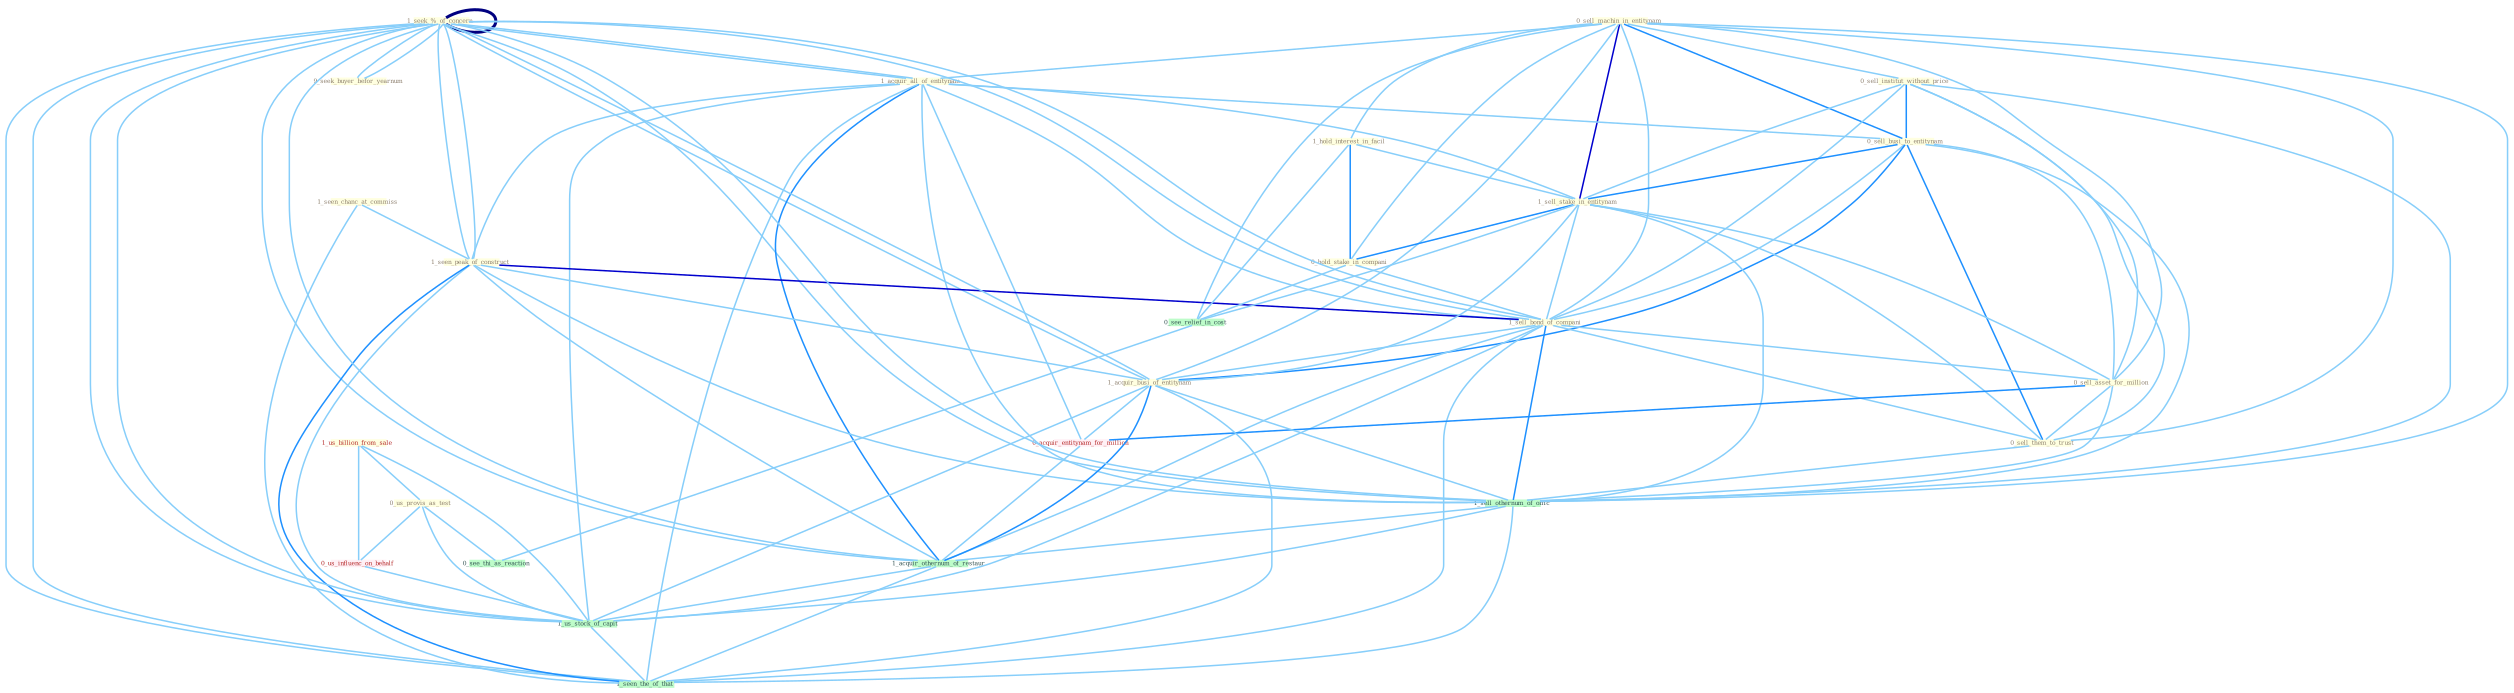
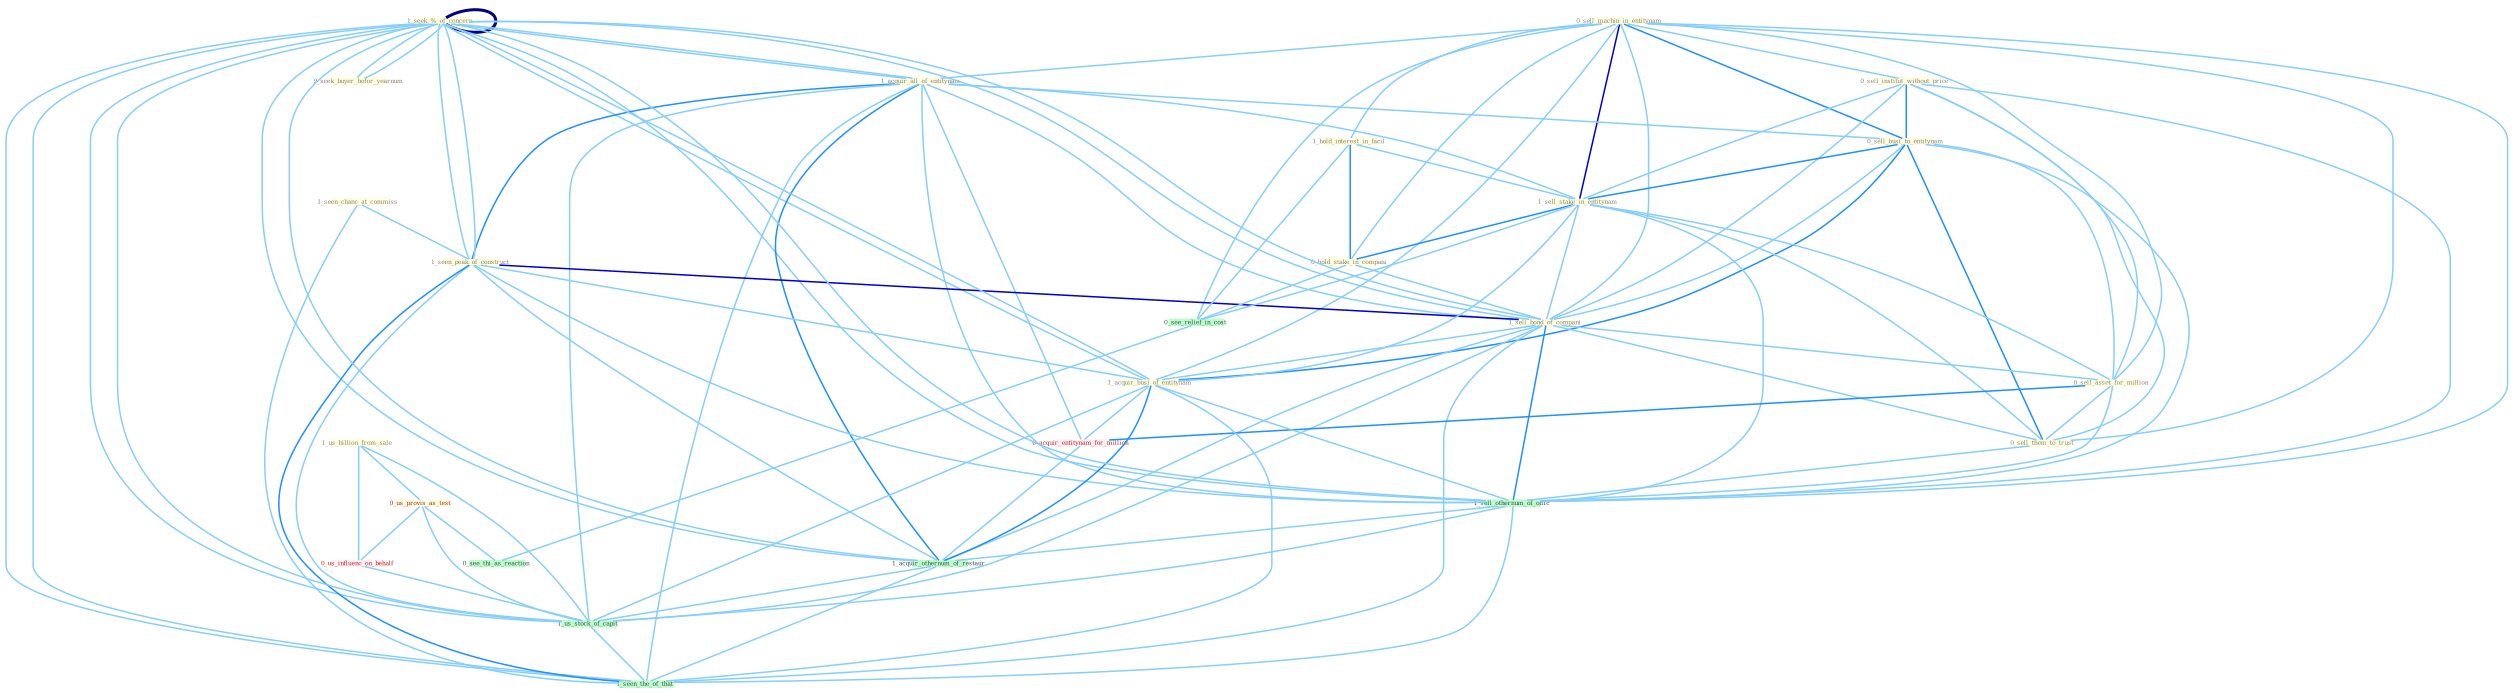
(672, 105) -> (672, 105)
(359, 443) -> (359, 443)
(422, 503) -> (422, 503)
